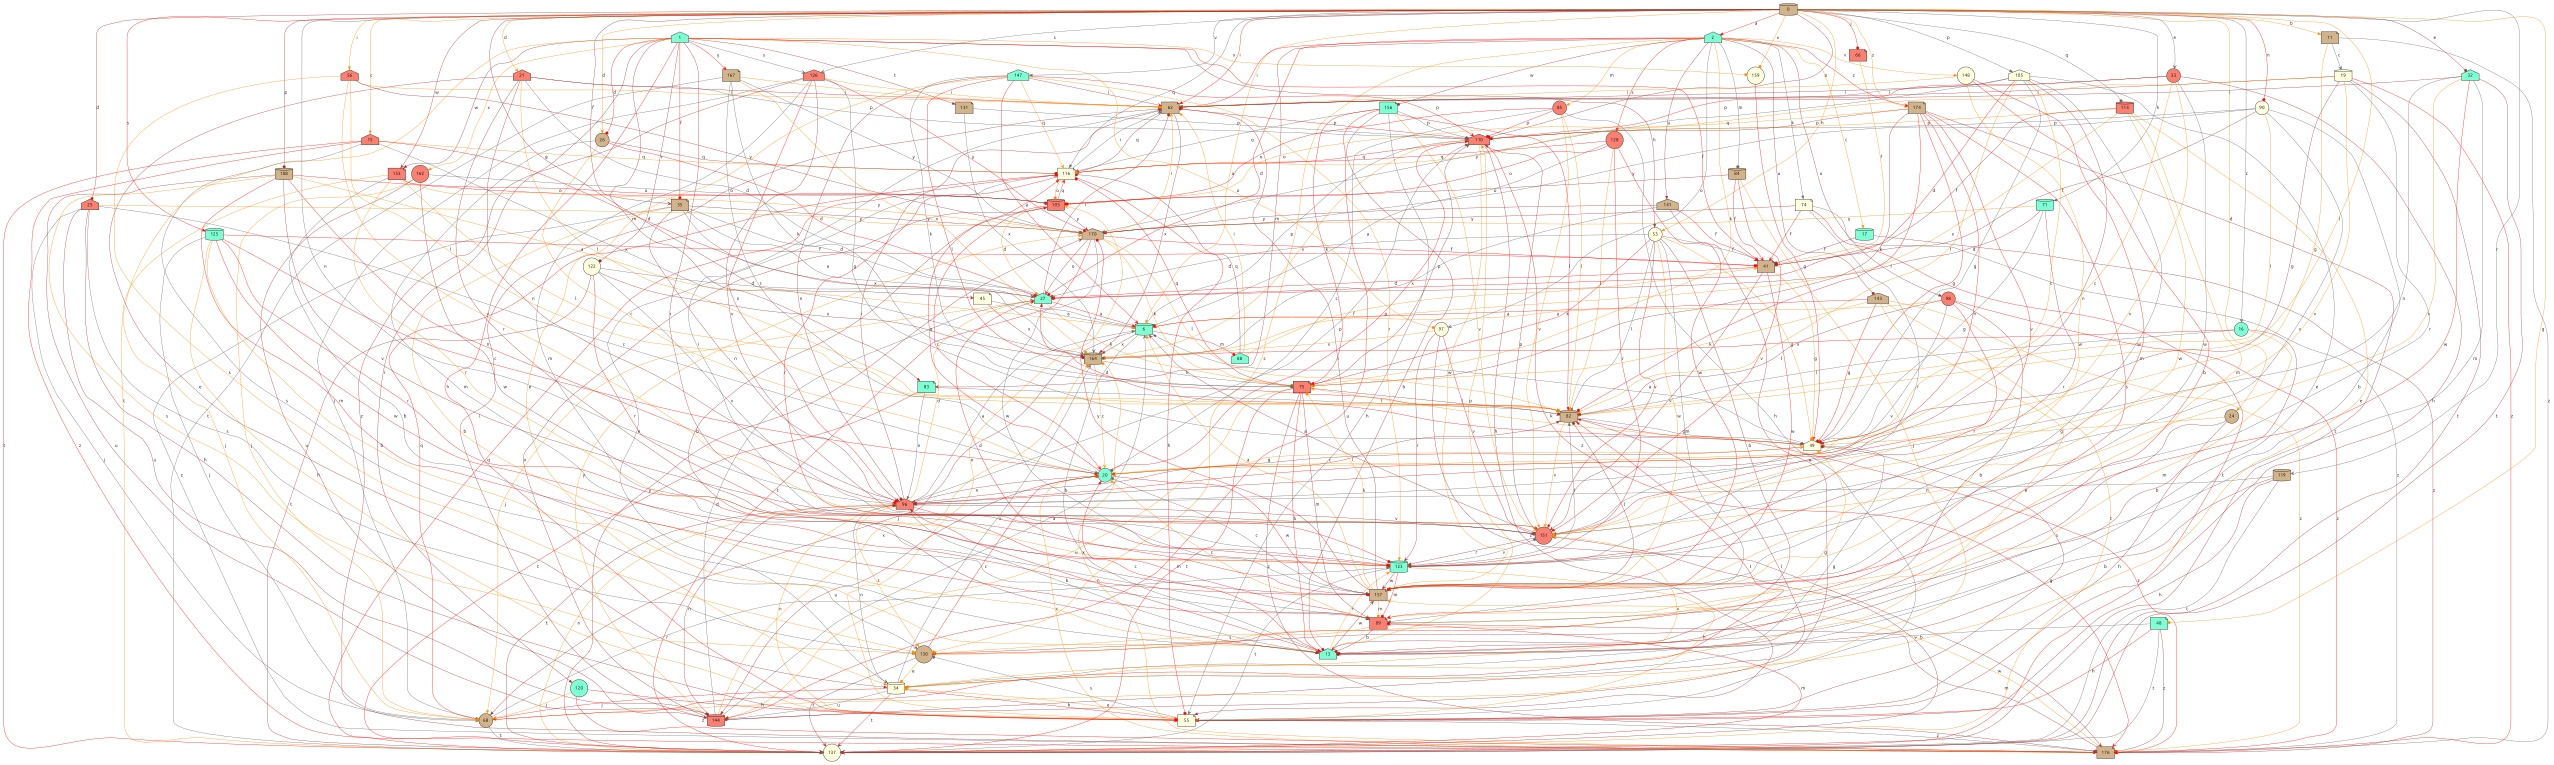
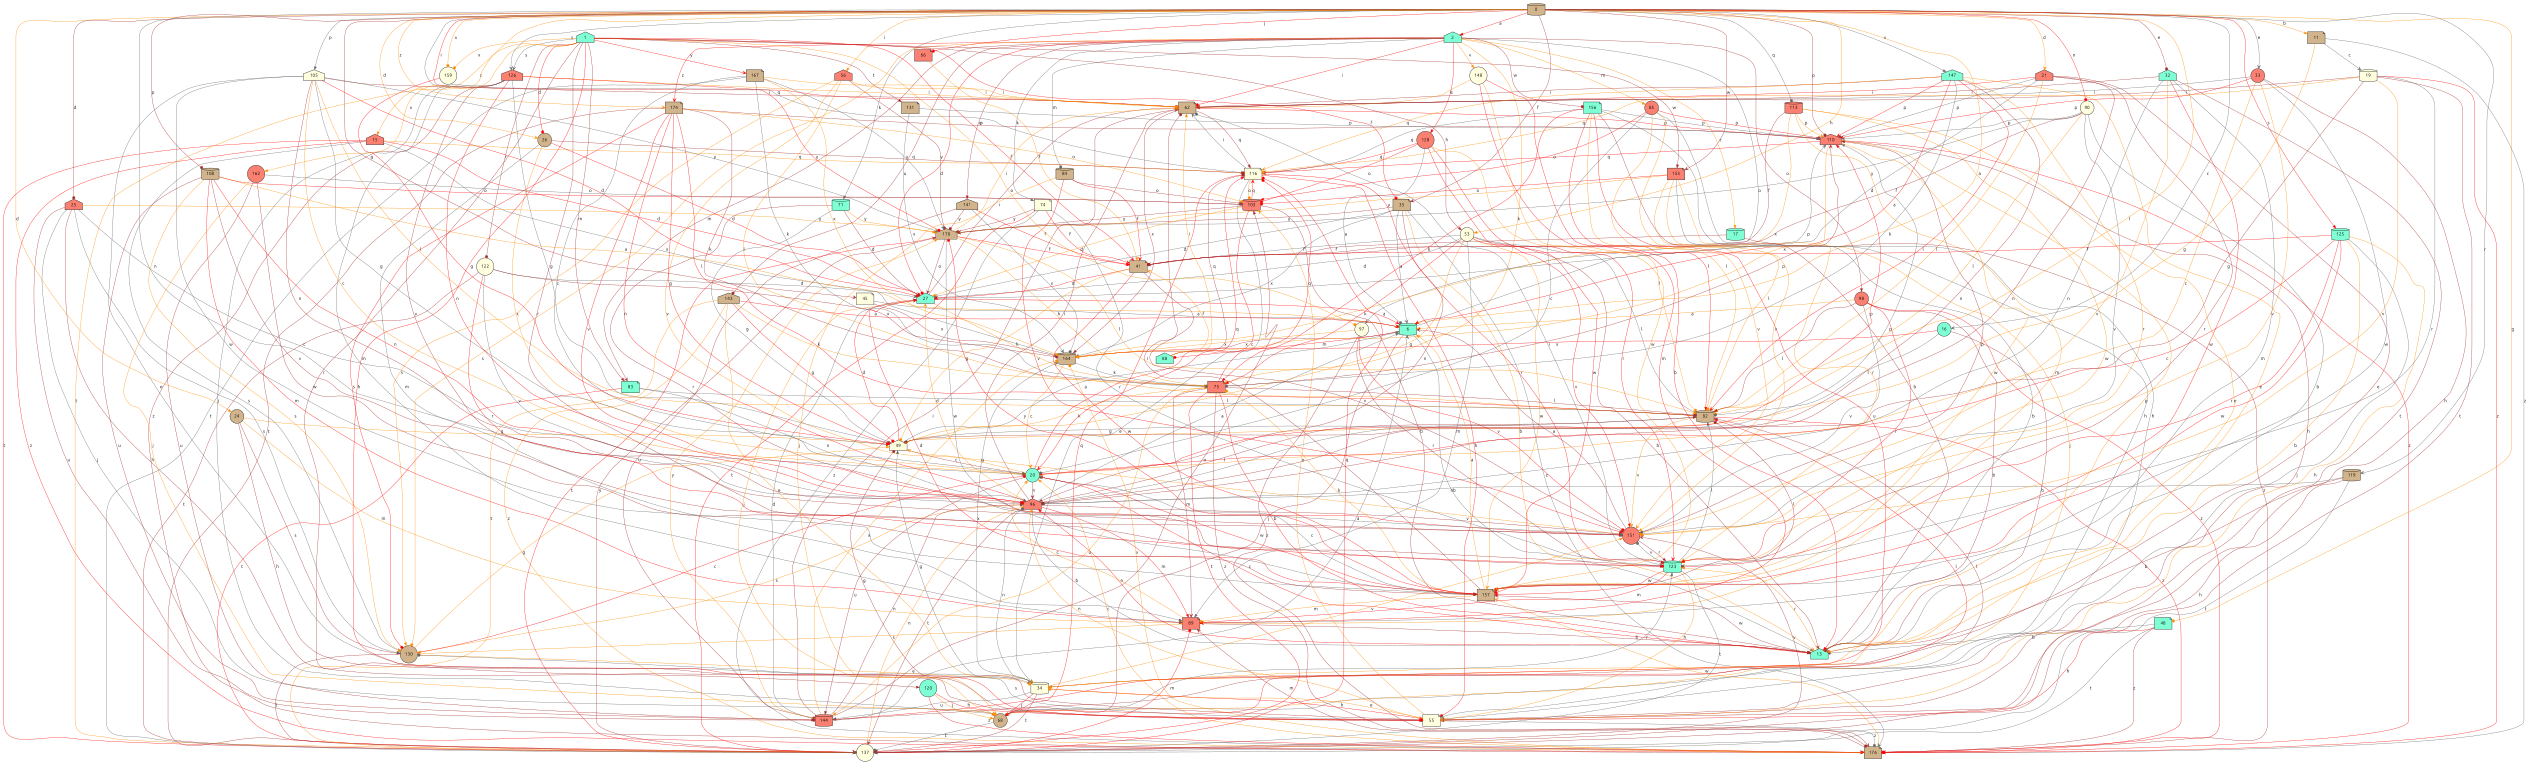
(1903, 577) -> (689, 599)
